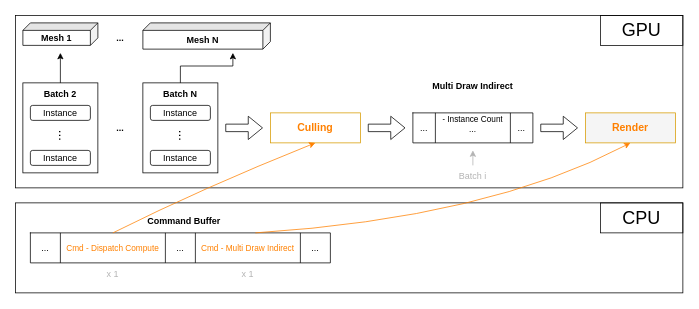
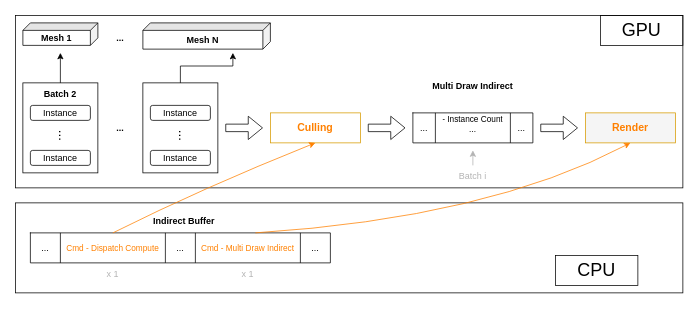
(180, 94) -> none
(642, 218) -> (597, 270)
(184, 222) -> (184, 222)
